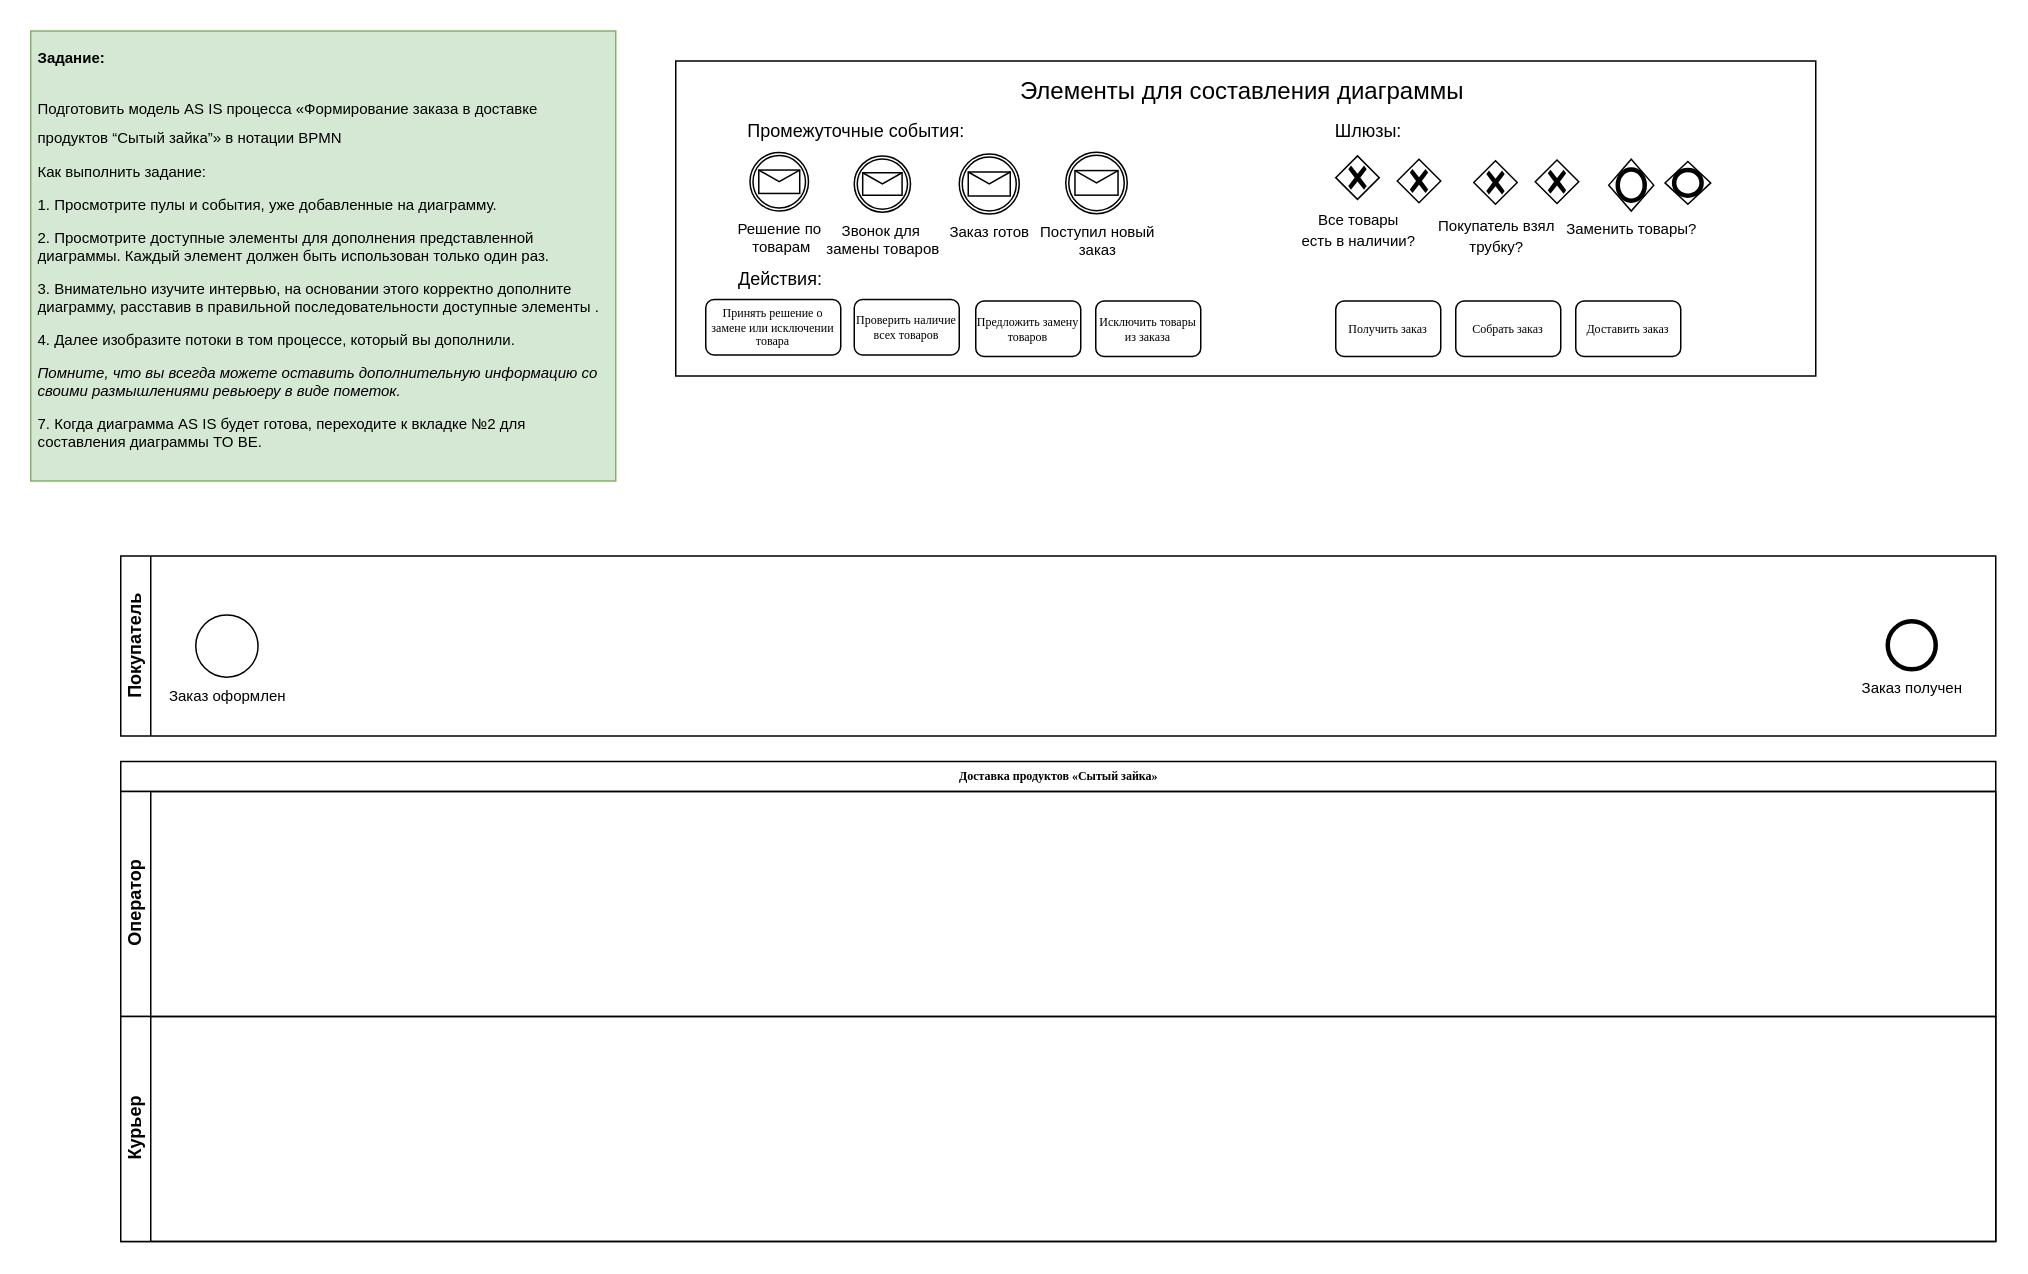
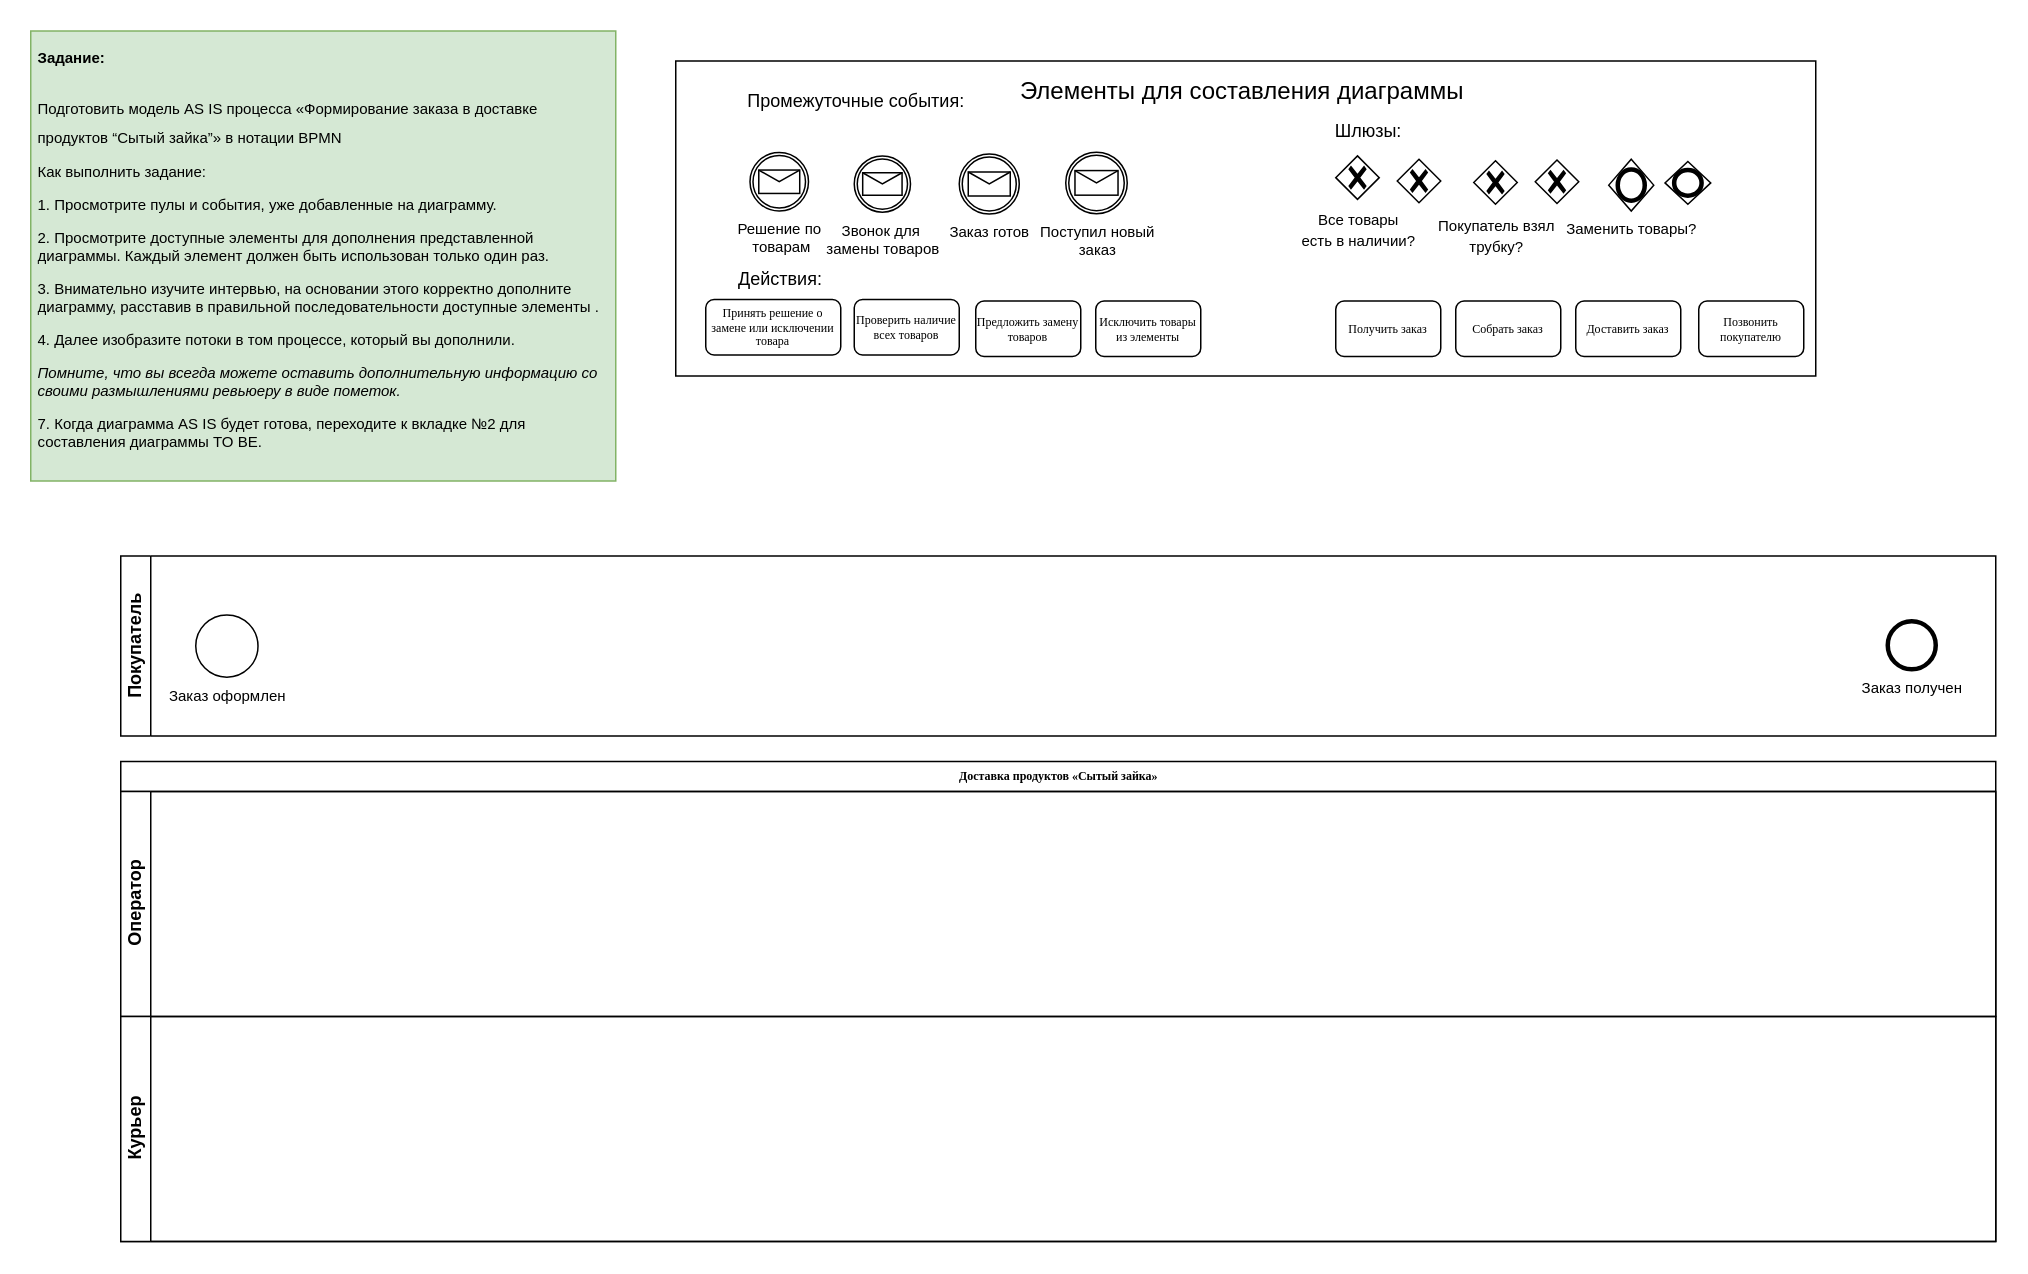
(857, 128) -> (857, 98)
(1148, 329) -> (1148, 329)
none -> (1751, 329)
